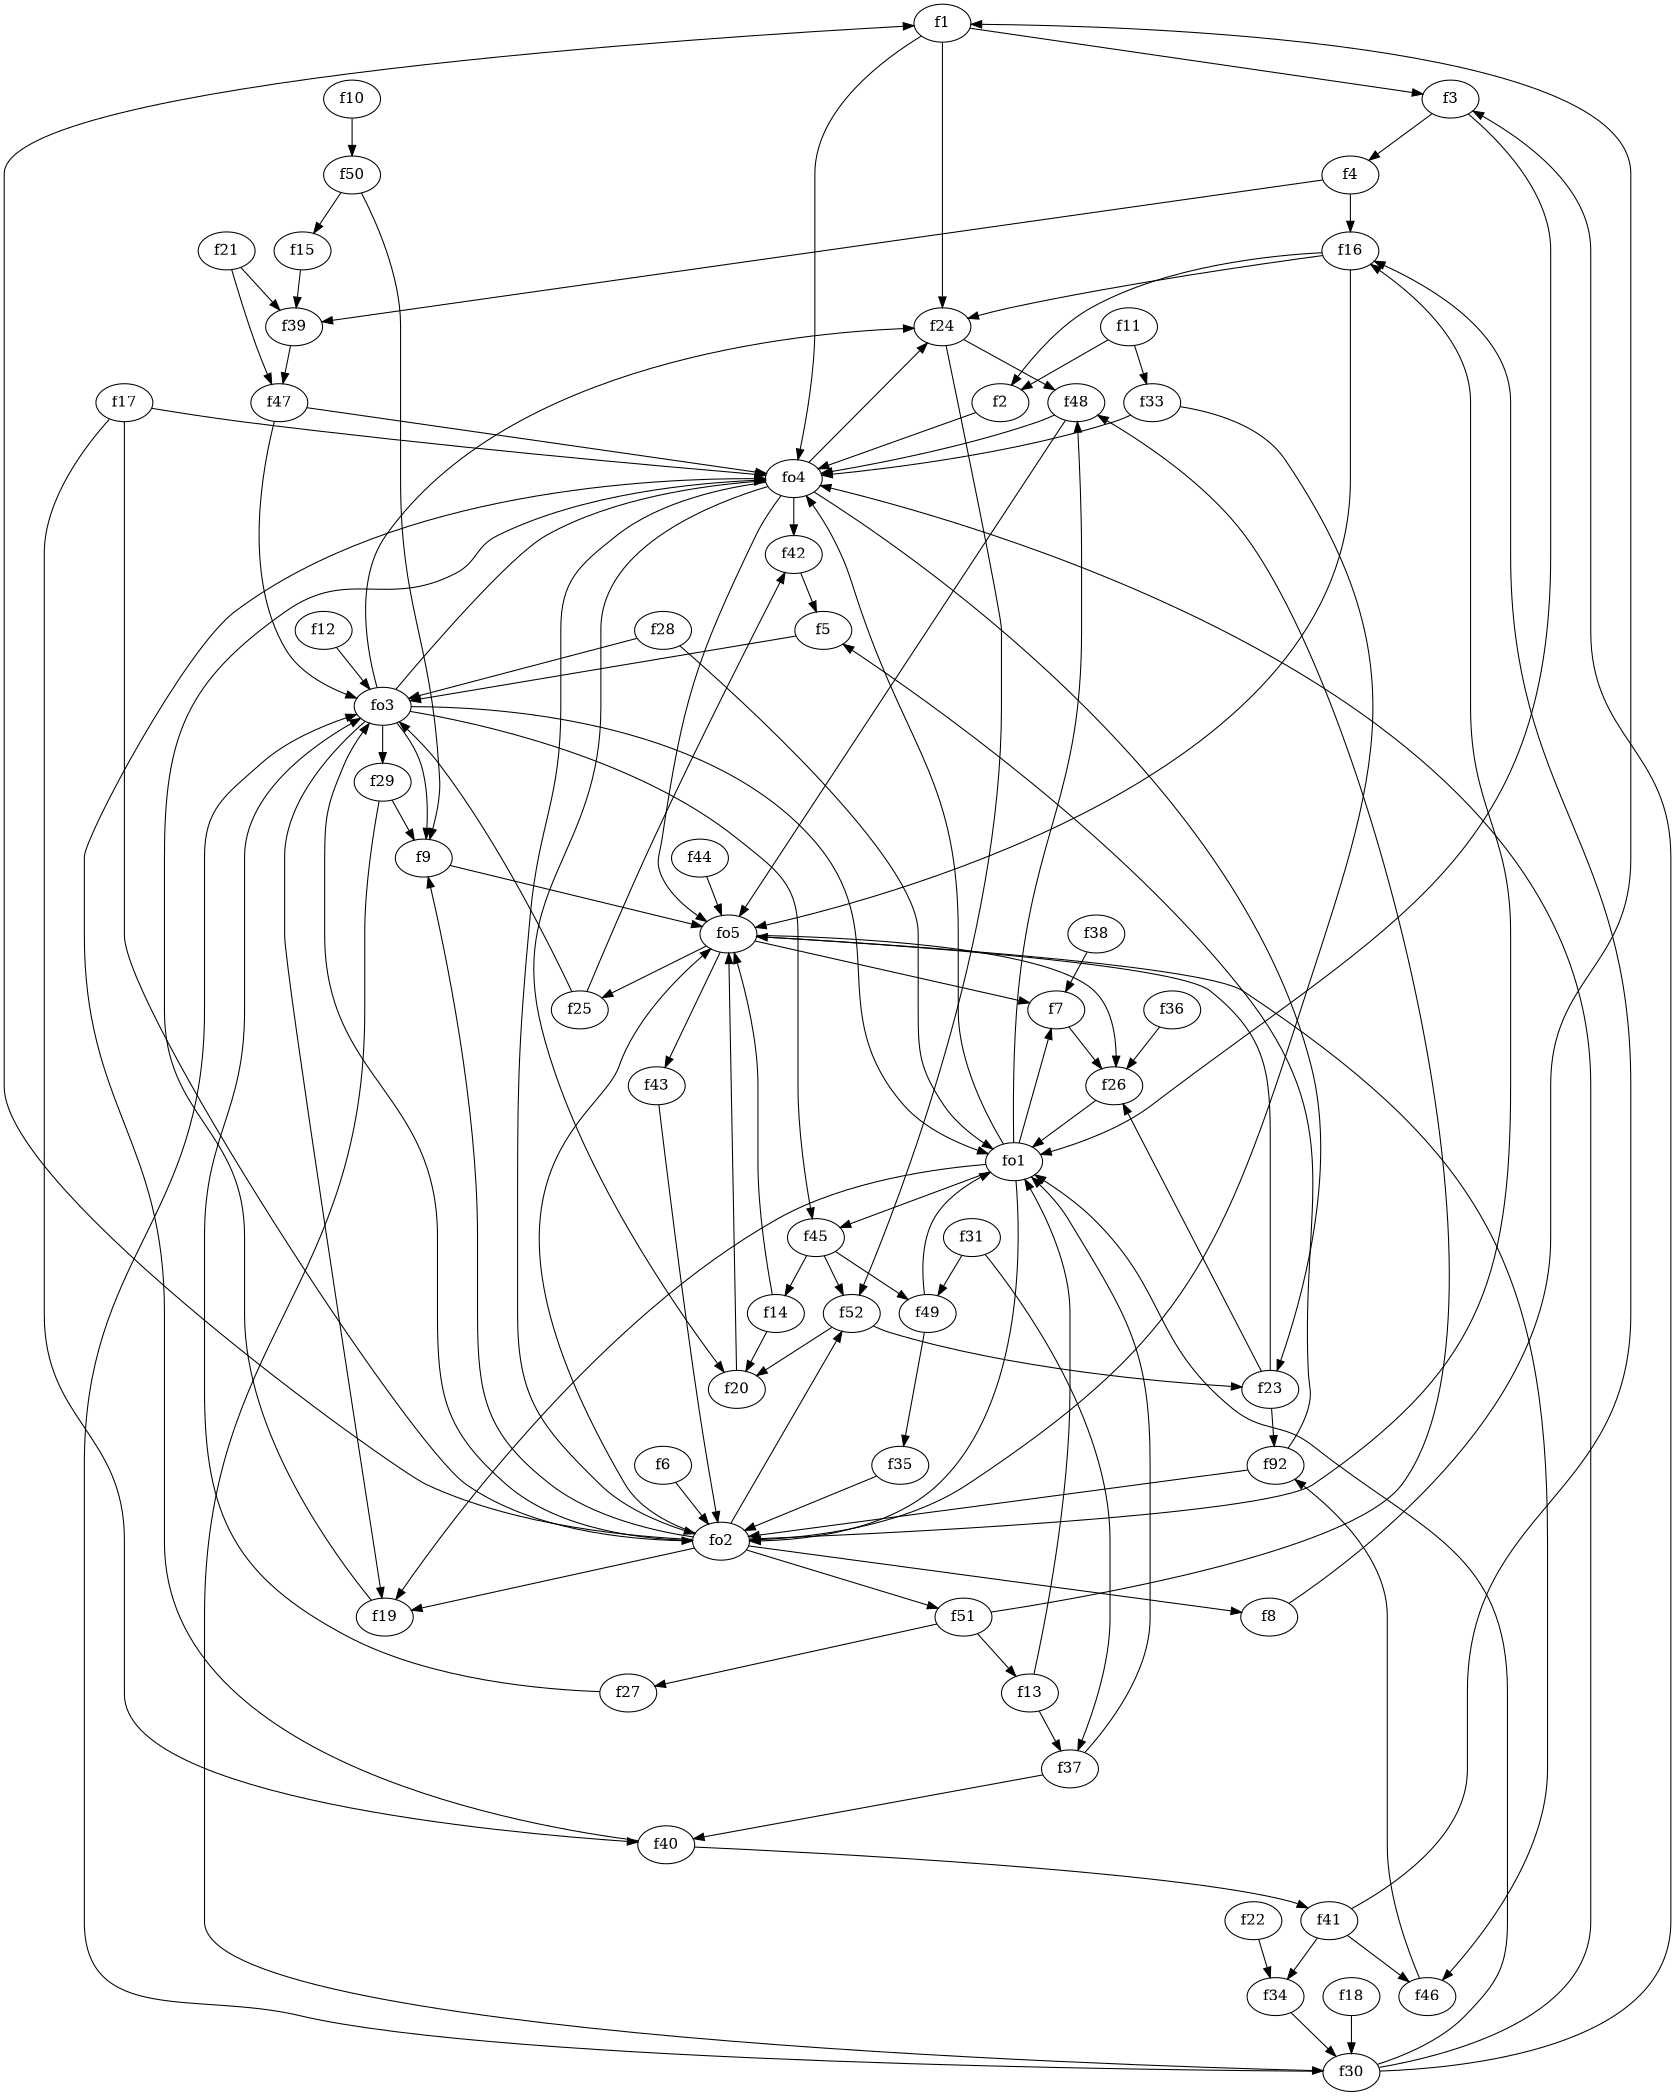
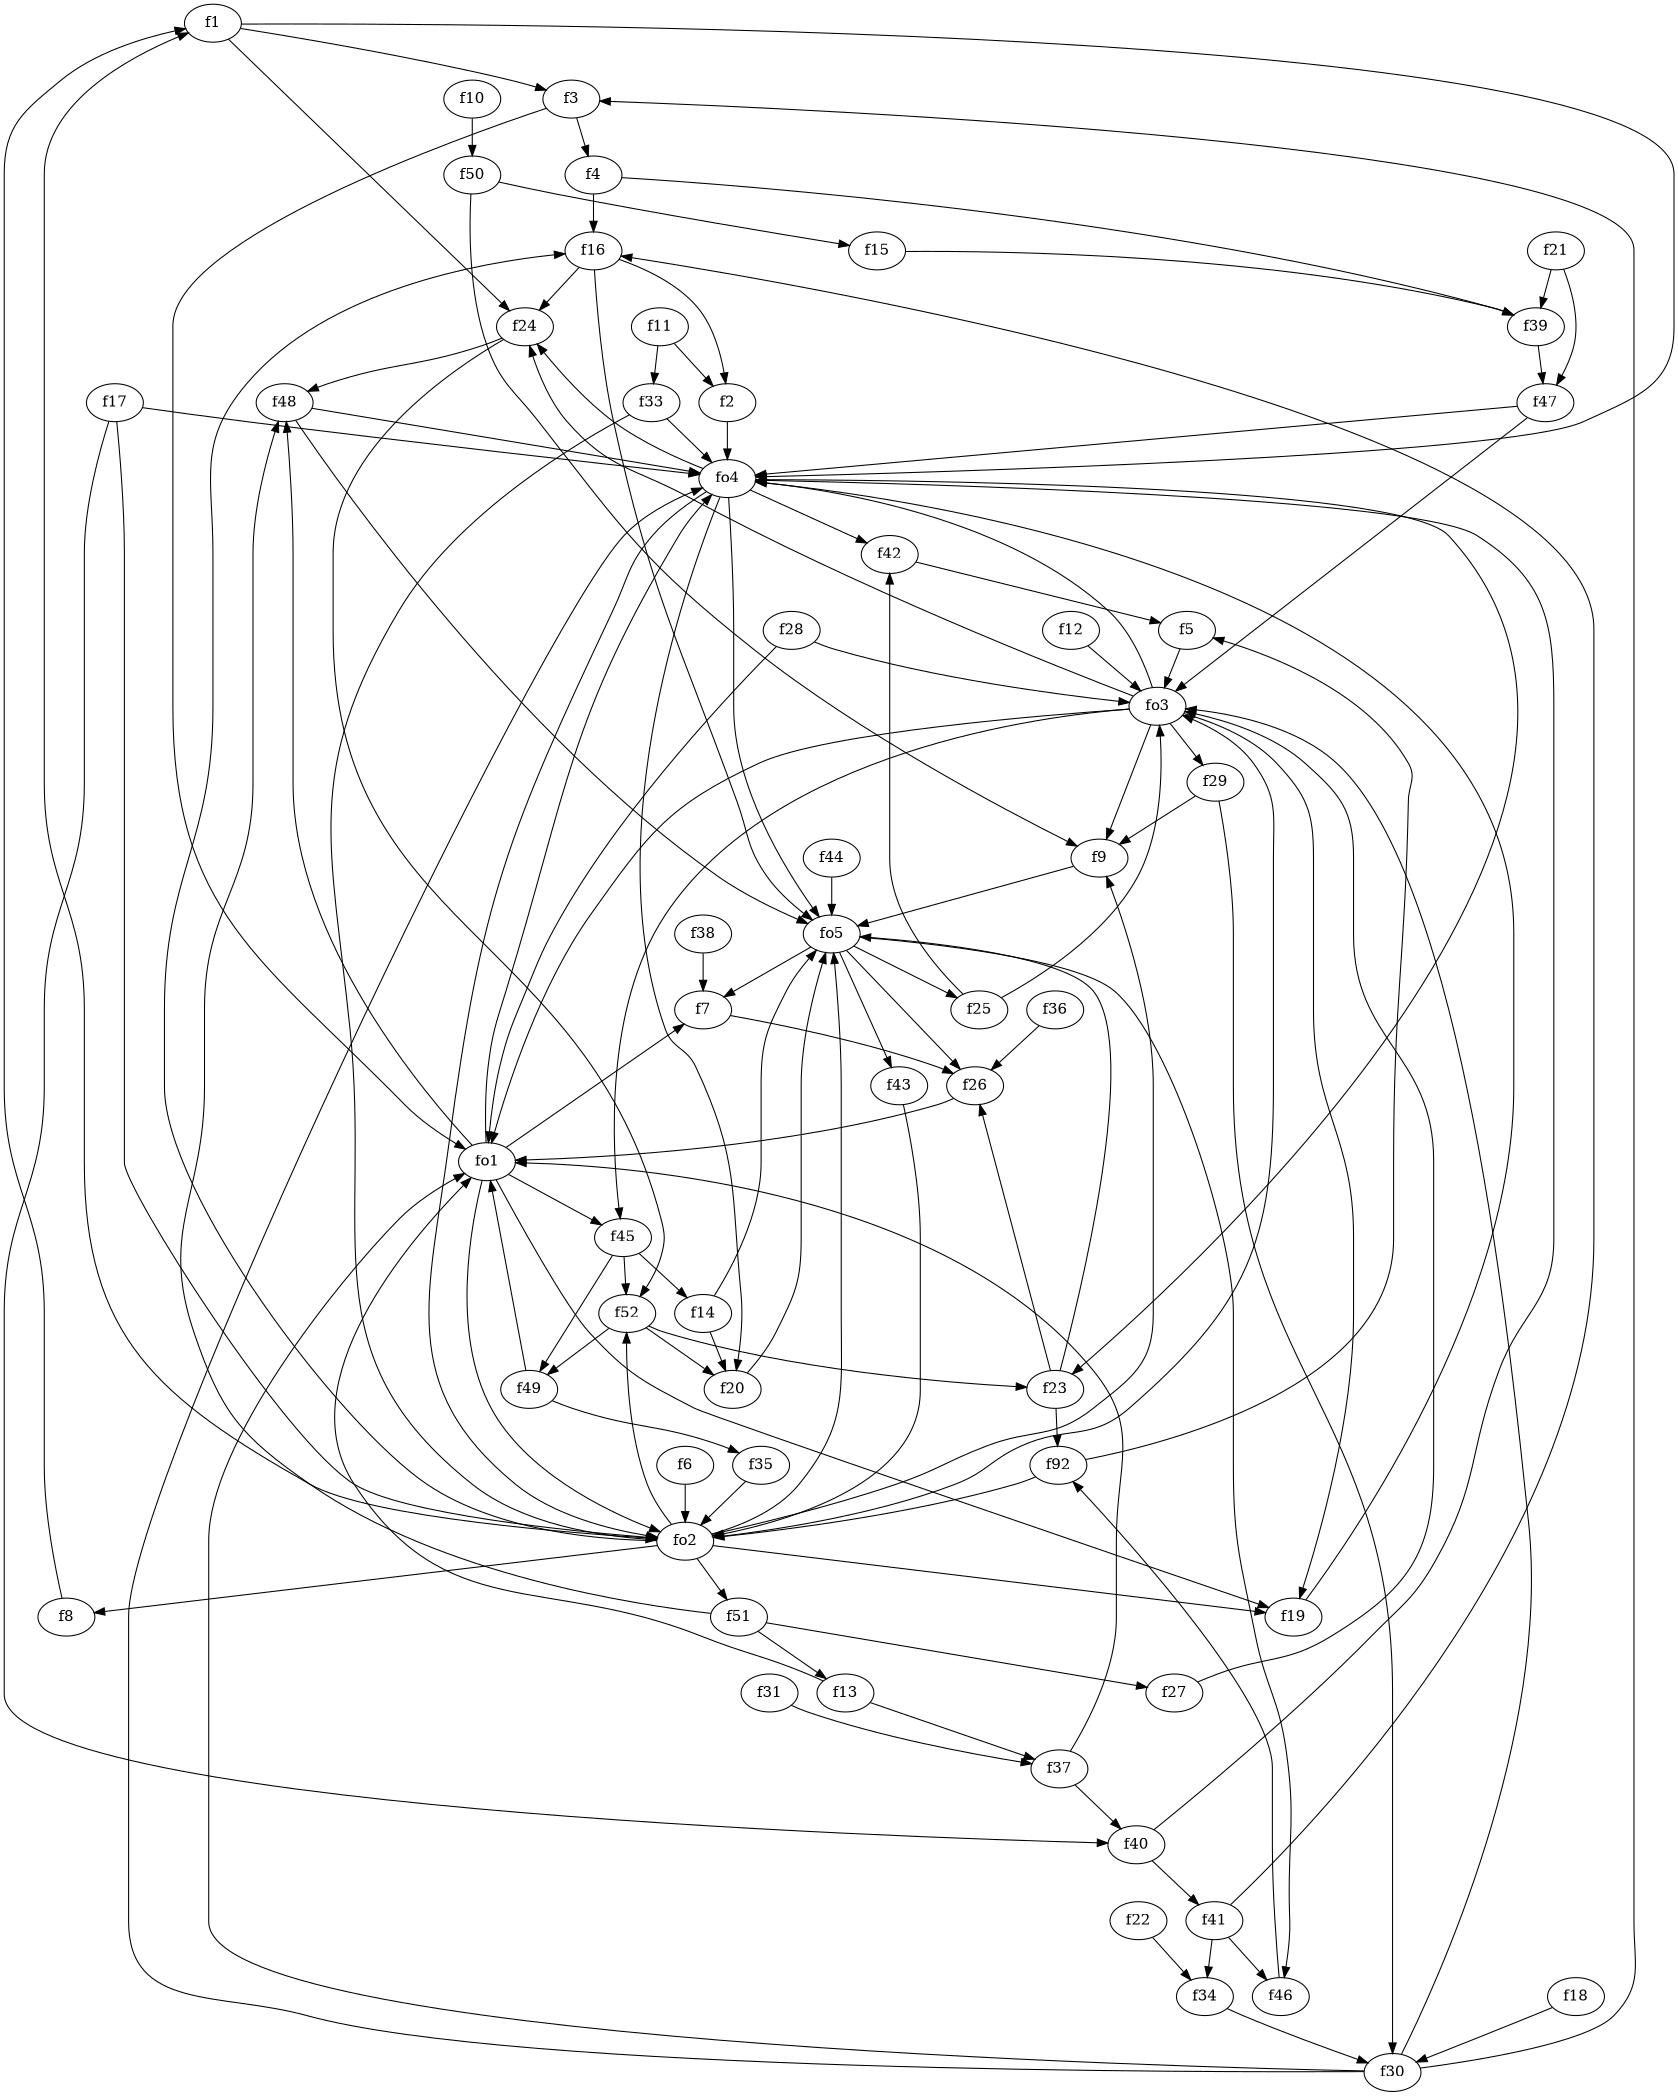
(953, 1271) -> (583, 1348)
